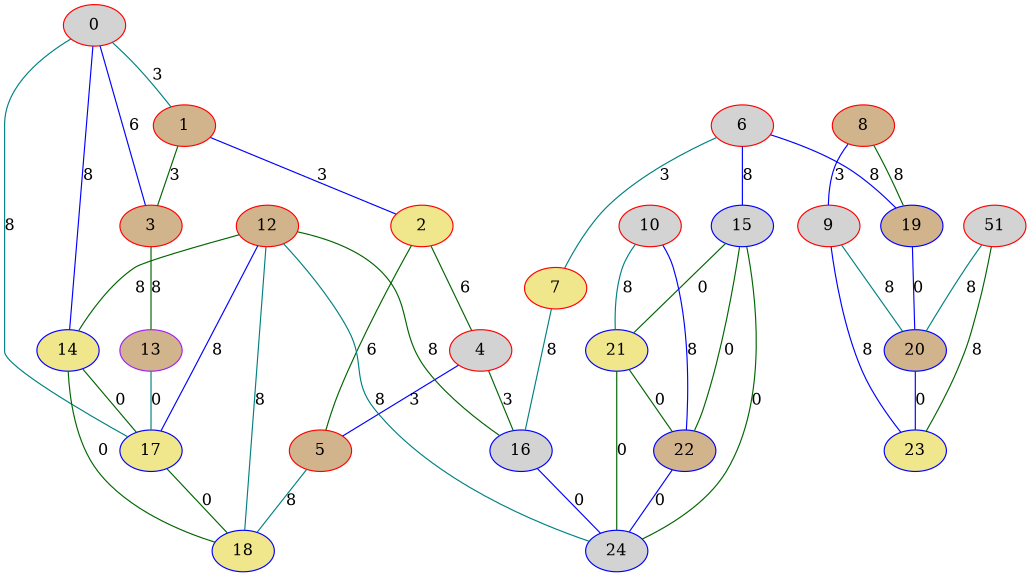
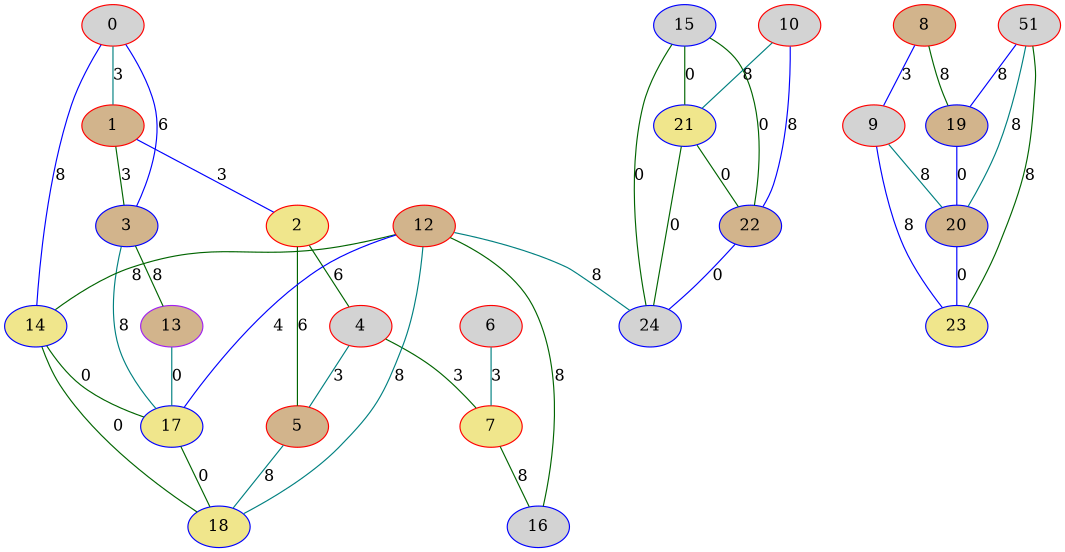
(845, 166) -> (993, 76)
(742, 176) -> none
(151, 226) -> (127, 226)
(5, 257) -> (115, 333)
(218, 350) -> (279, 326)
(538, 369) -> (515, 477)
(400, 401) -> (329, 376)
(501, 401) -> (435, 369)
(569, 501) -> none
